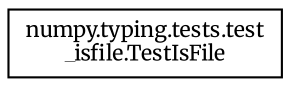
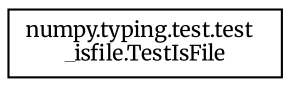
(145, 43) -> (145, 43)
